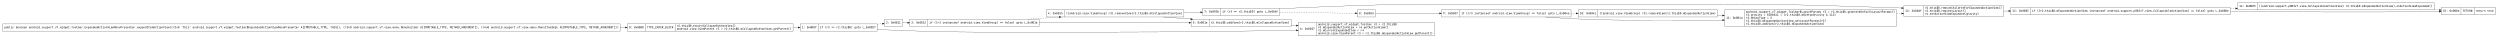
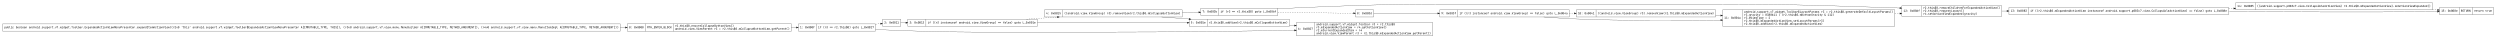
(660, 27) -> (659, 27)
